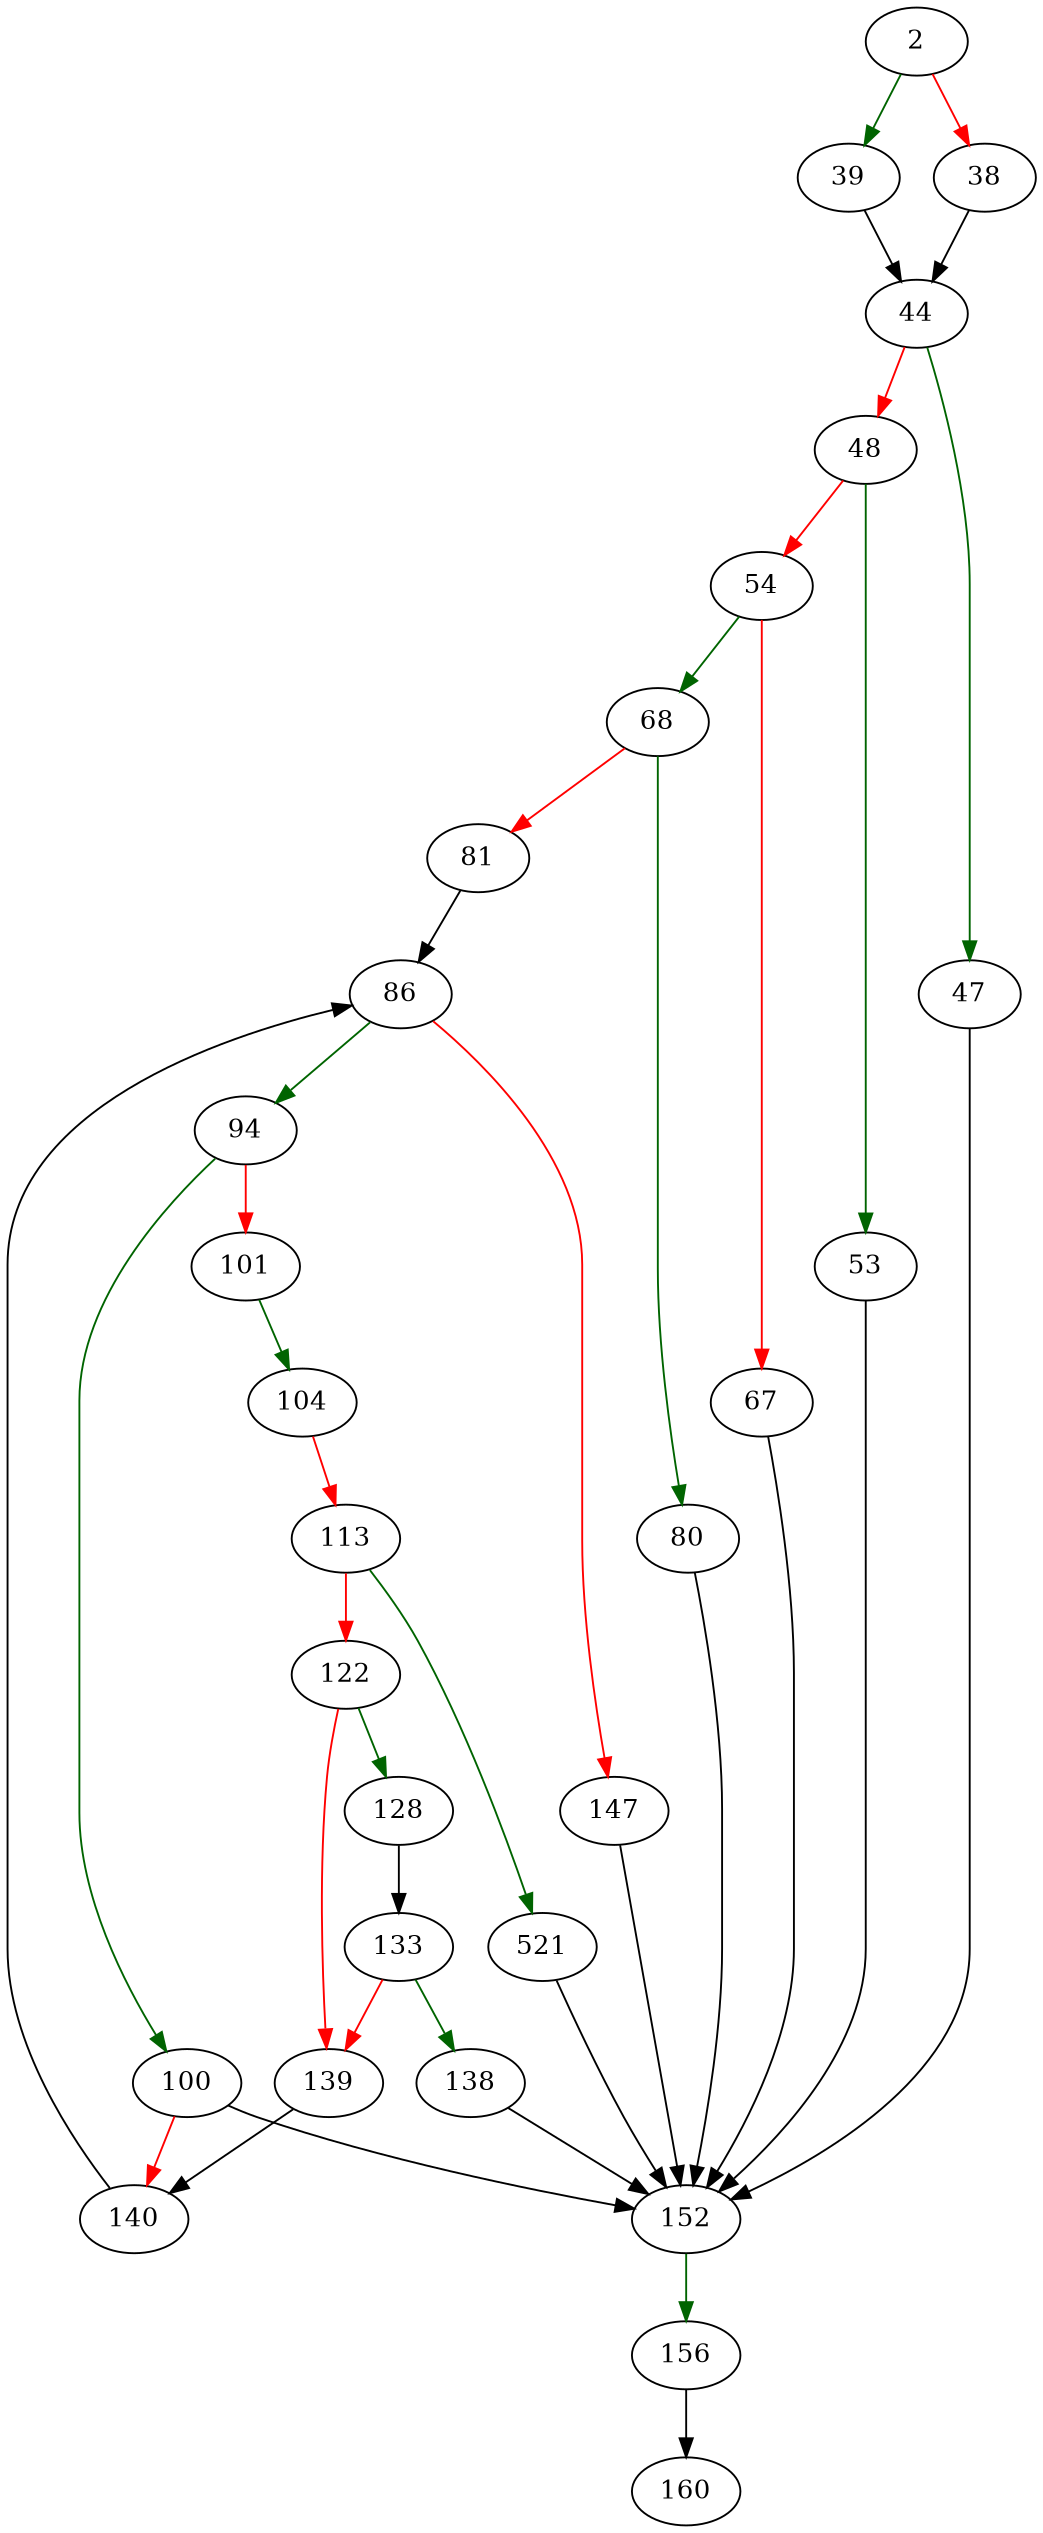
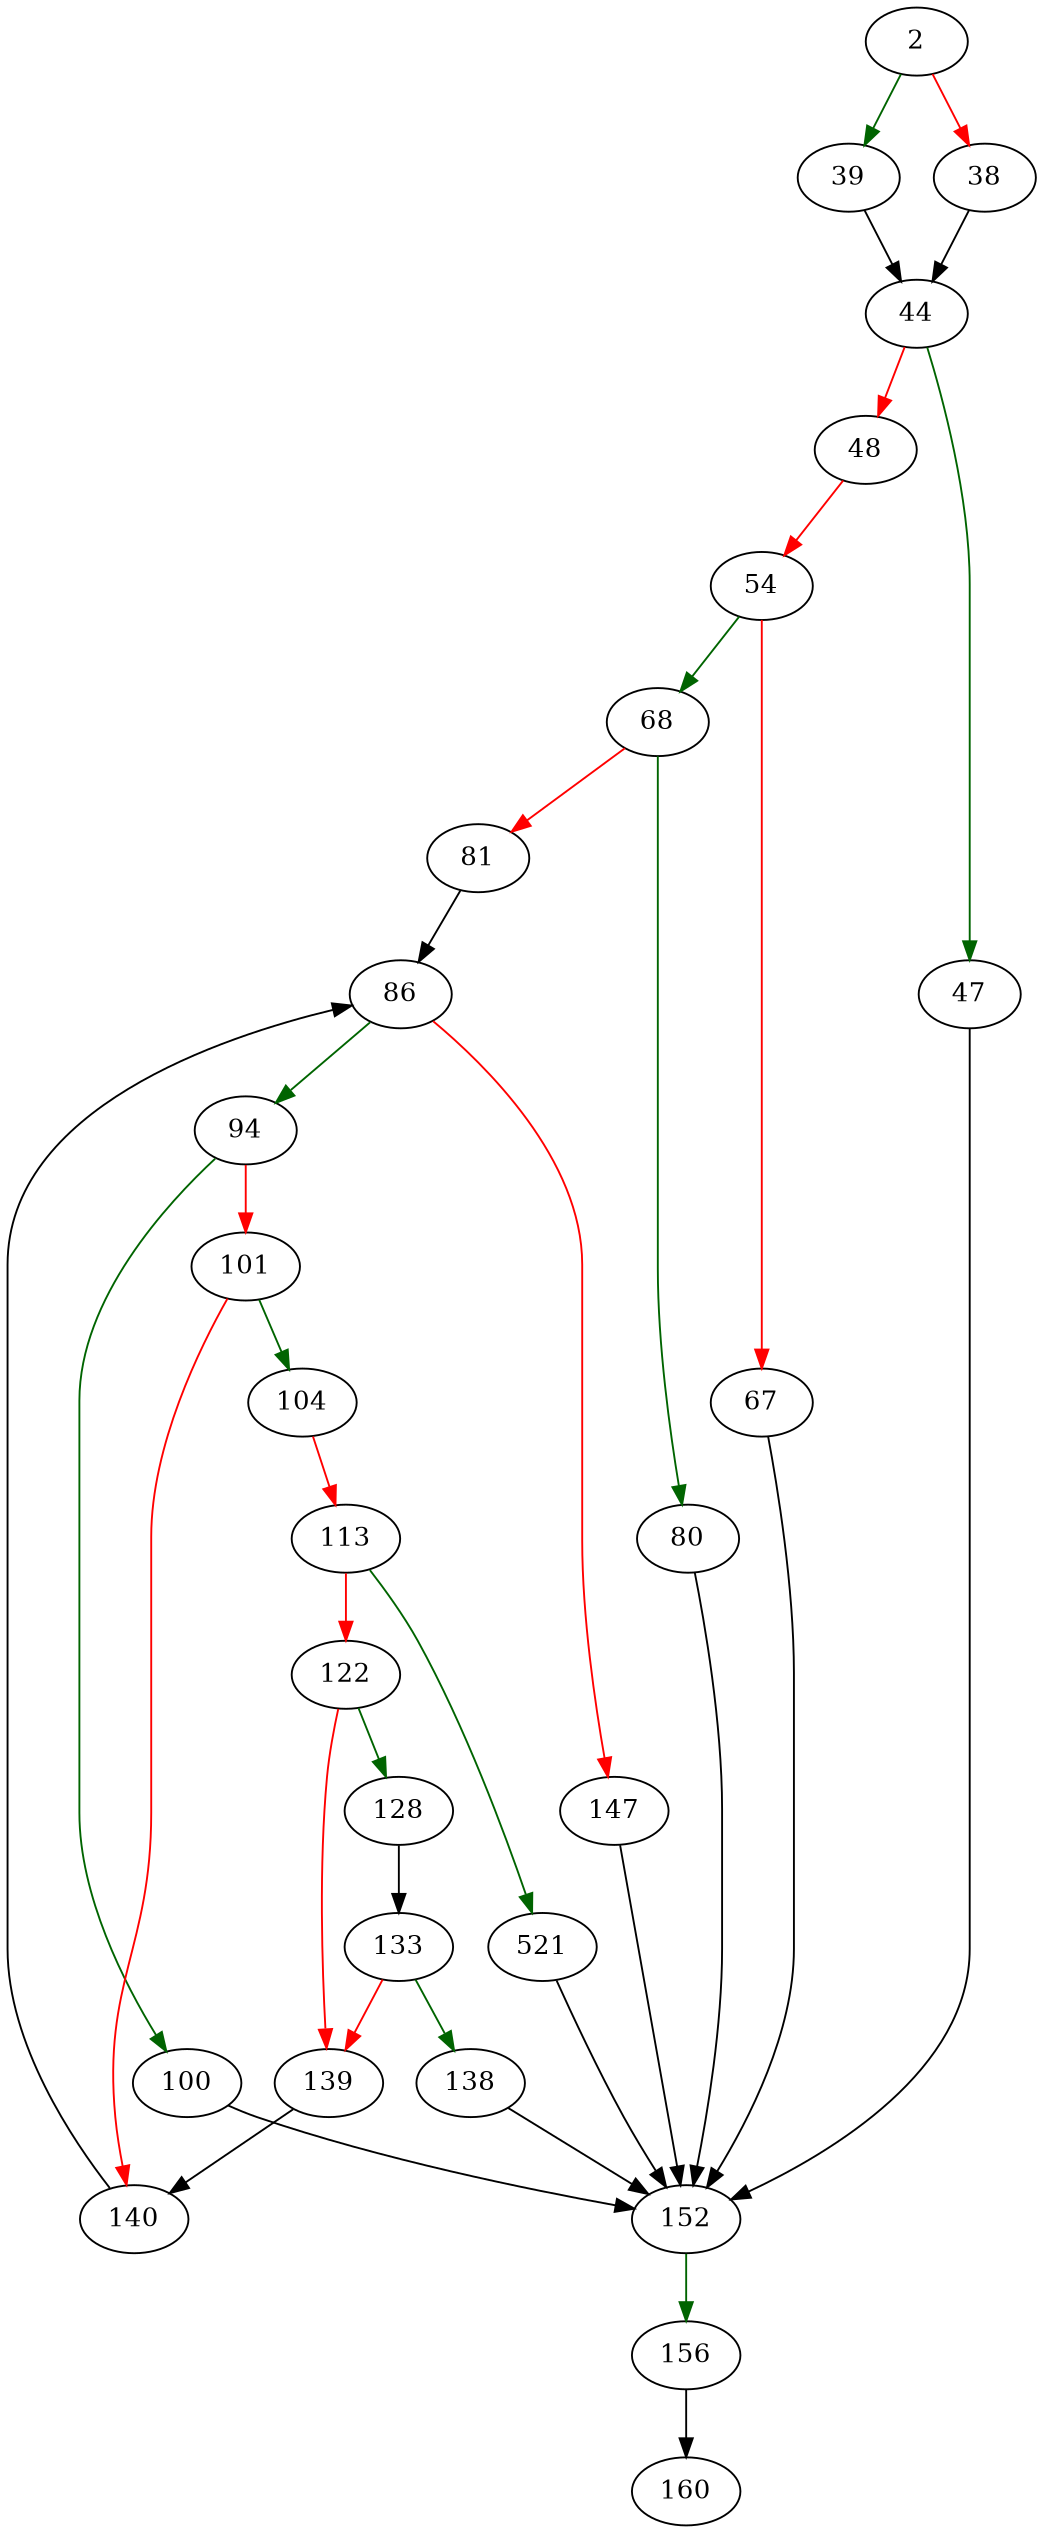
(866, 1266) -> none
(164, 2142) -> (151, 1727)
